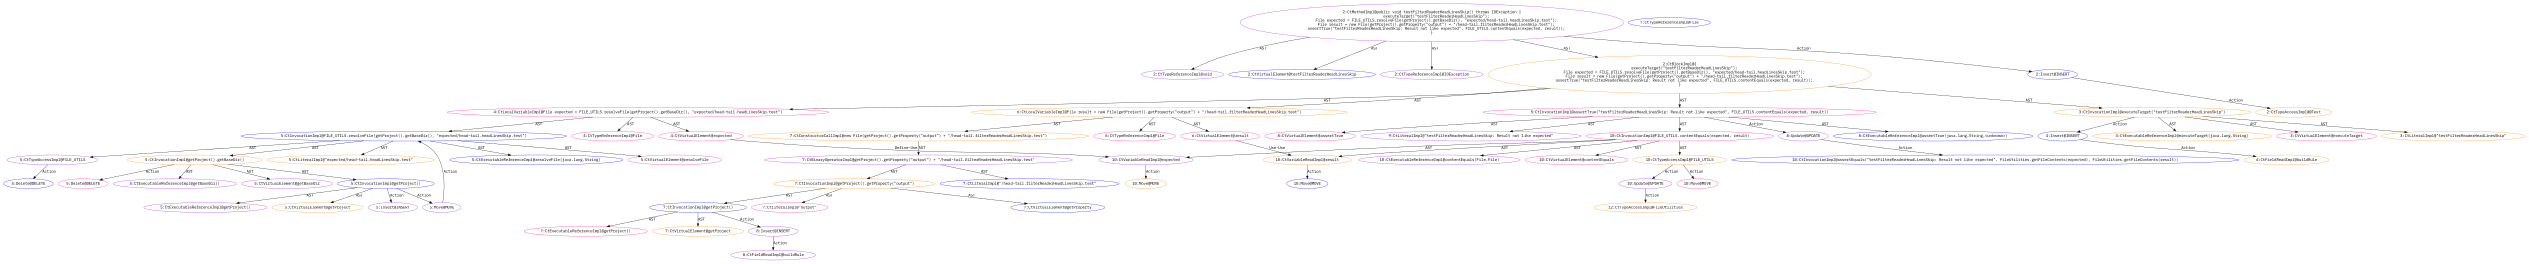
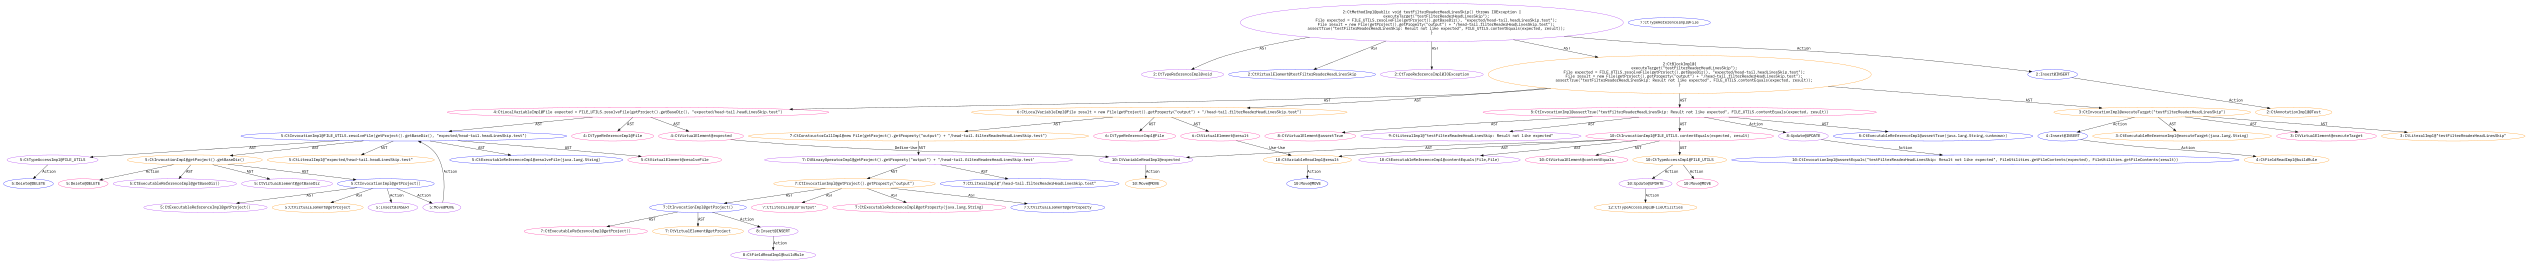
(2294, 112) -> (2294, 112)
none -> (919, 208)
